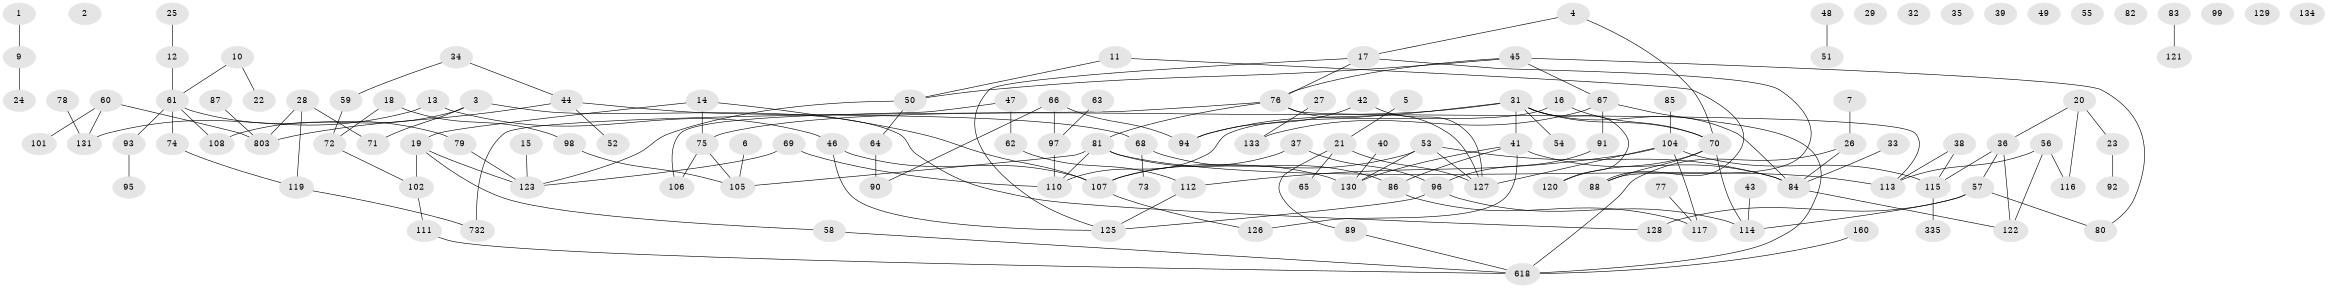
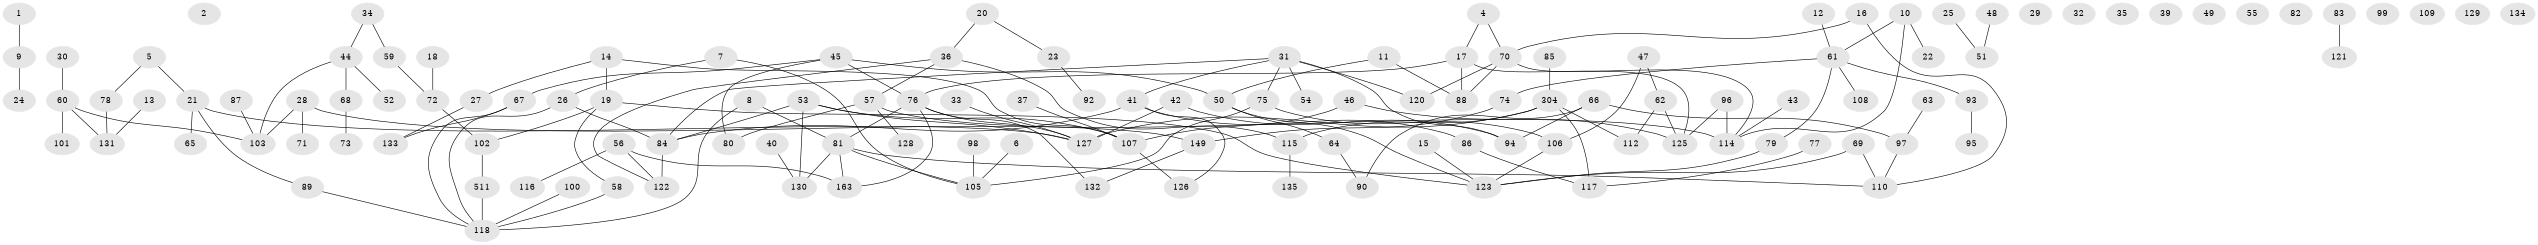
none -> (2427, 14)
(172, 36) -> (1965, 36)
none -> (63, 57)
none -> (128, 79)
(476, 101) -> none
none -> (750, 101)
(480, 122) -> none
(633, 122) -> none
(702, 122) -> (539, 76)
none -> (854, 122)
(1615, 122) -> none
none -> (1864, 125)
(262, 144) -> (258, 144)
(1603, 144) -> none
(1670, 144) -> (1550, 101)
(1960, 144) -> none
(2074, 144) -> none
(1430, 161) -> none
none -> (1524, 163)
(1267, 166) -> none
(1373, 167) -> none
(1837, 170) -> (1020, 122)
(297, 187) -> (1198, 144)
(1888, 187) -> (844, 187)
(1142, 213) -> (1670, 122)
(424, 231) -> (482, 187)
(477, 231) -> (1093, 187)
(1861, 231) -> (573, 187)
(1933, 231) -> (1290, 187)
(1523, 274) -> (482, 231)
